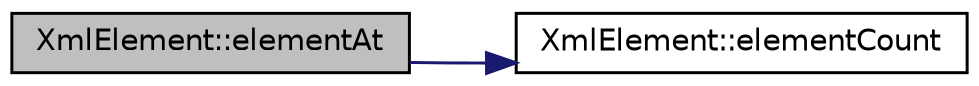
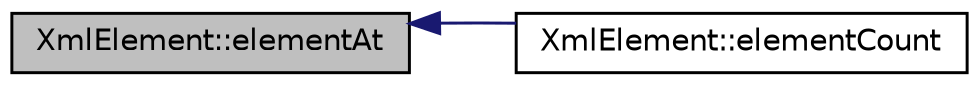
(448, 63) -> (478, 23)
